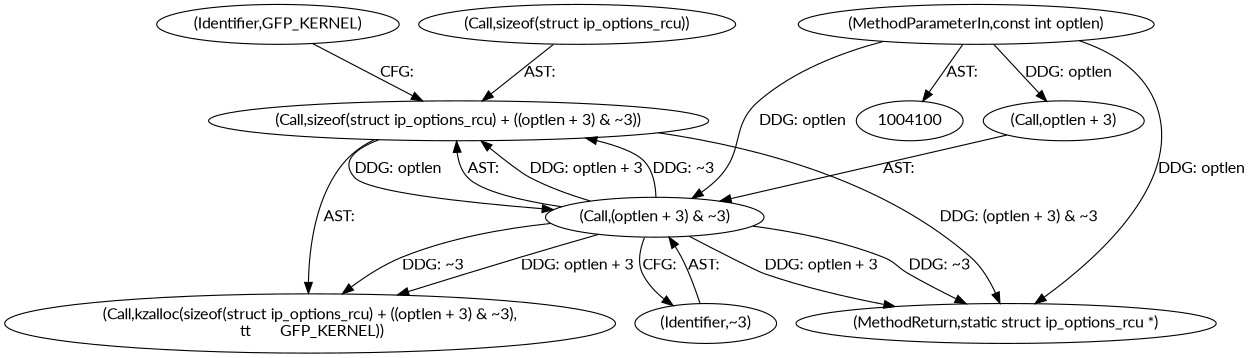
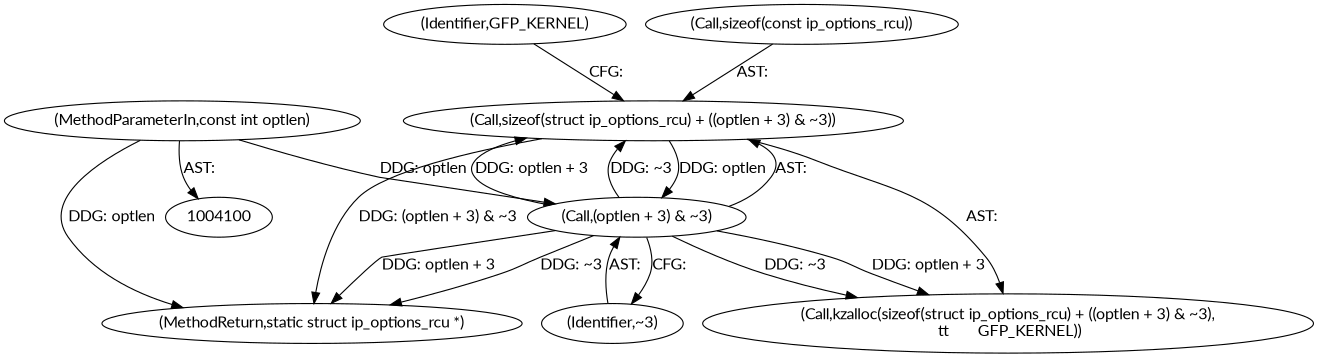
(577, 24) -> (802, 24)
(1064, 121) -> none
